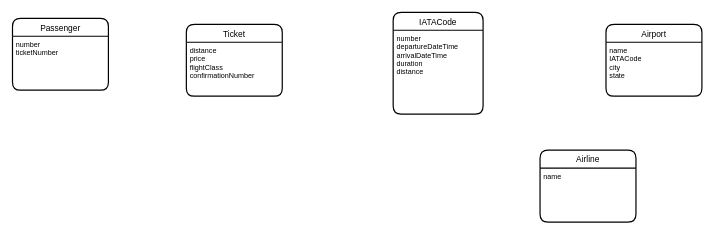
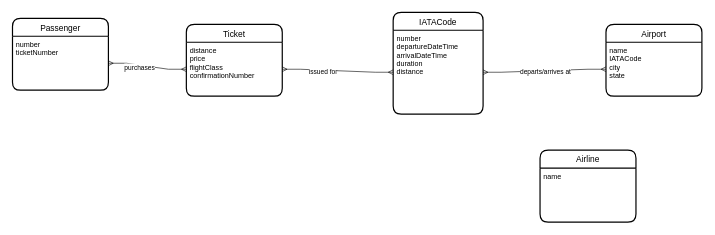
none -> (147, 66)
none -> (337, 71)
none -> (545, 71)
